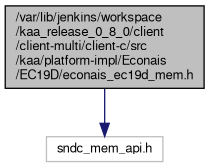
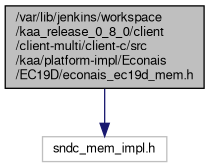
(105, 149) -> (105, 149)
